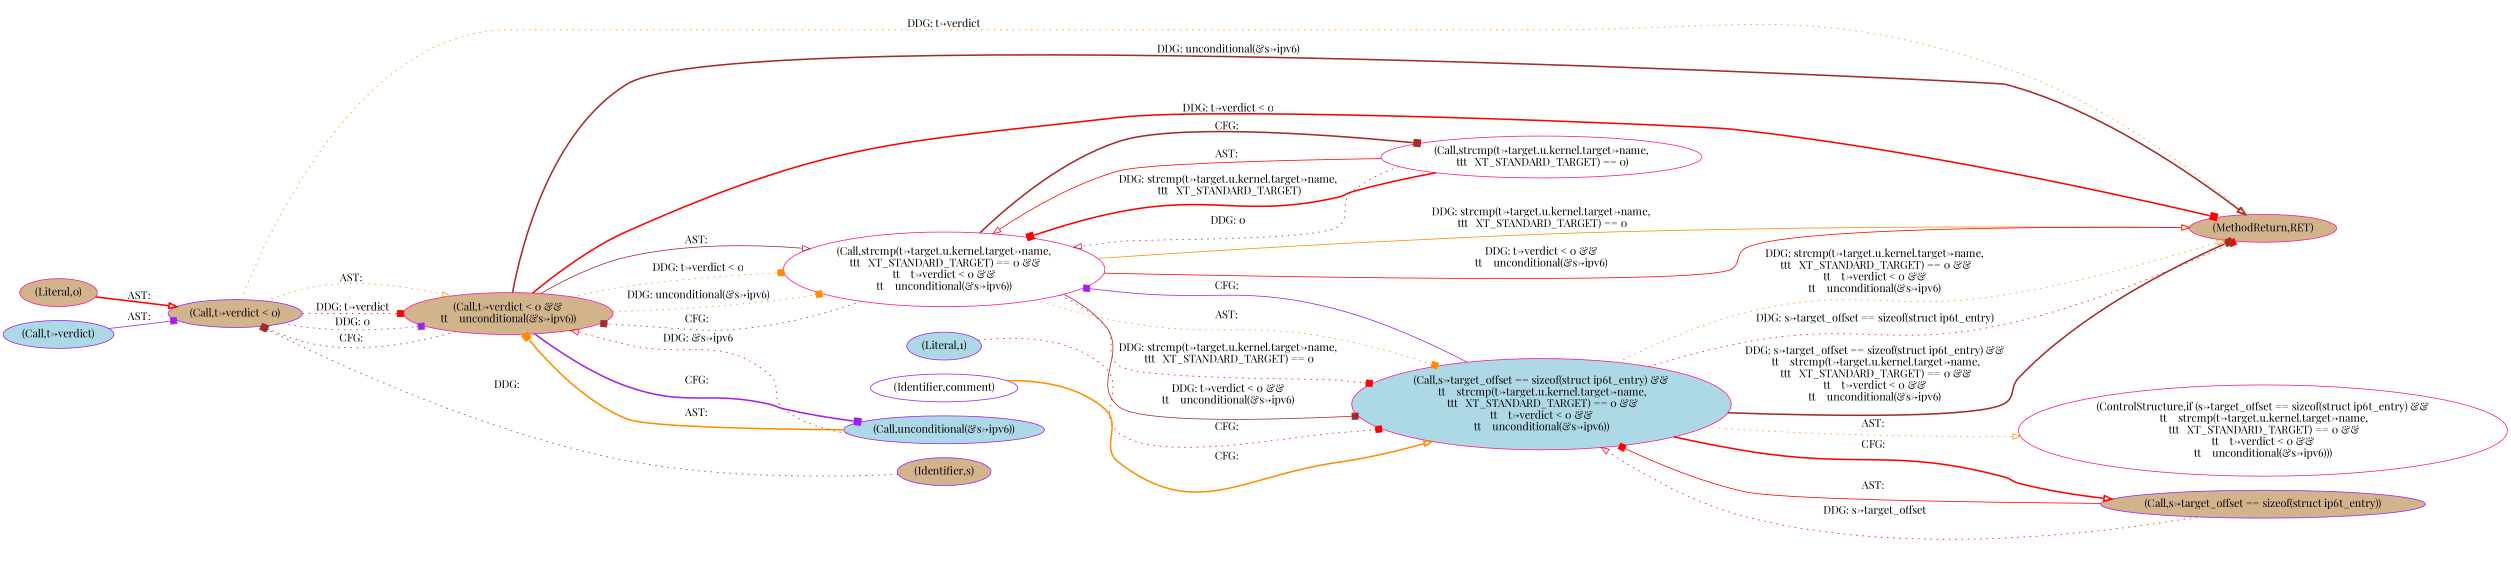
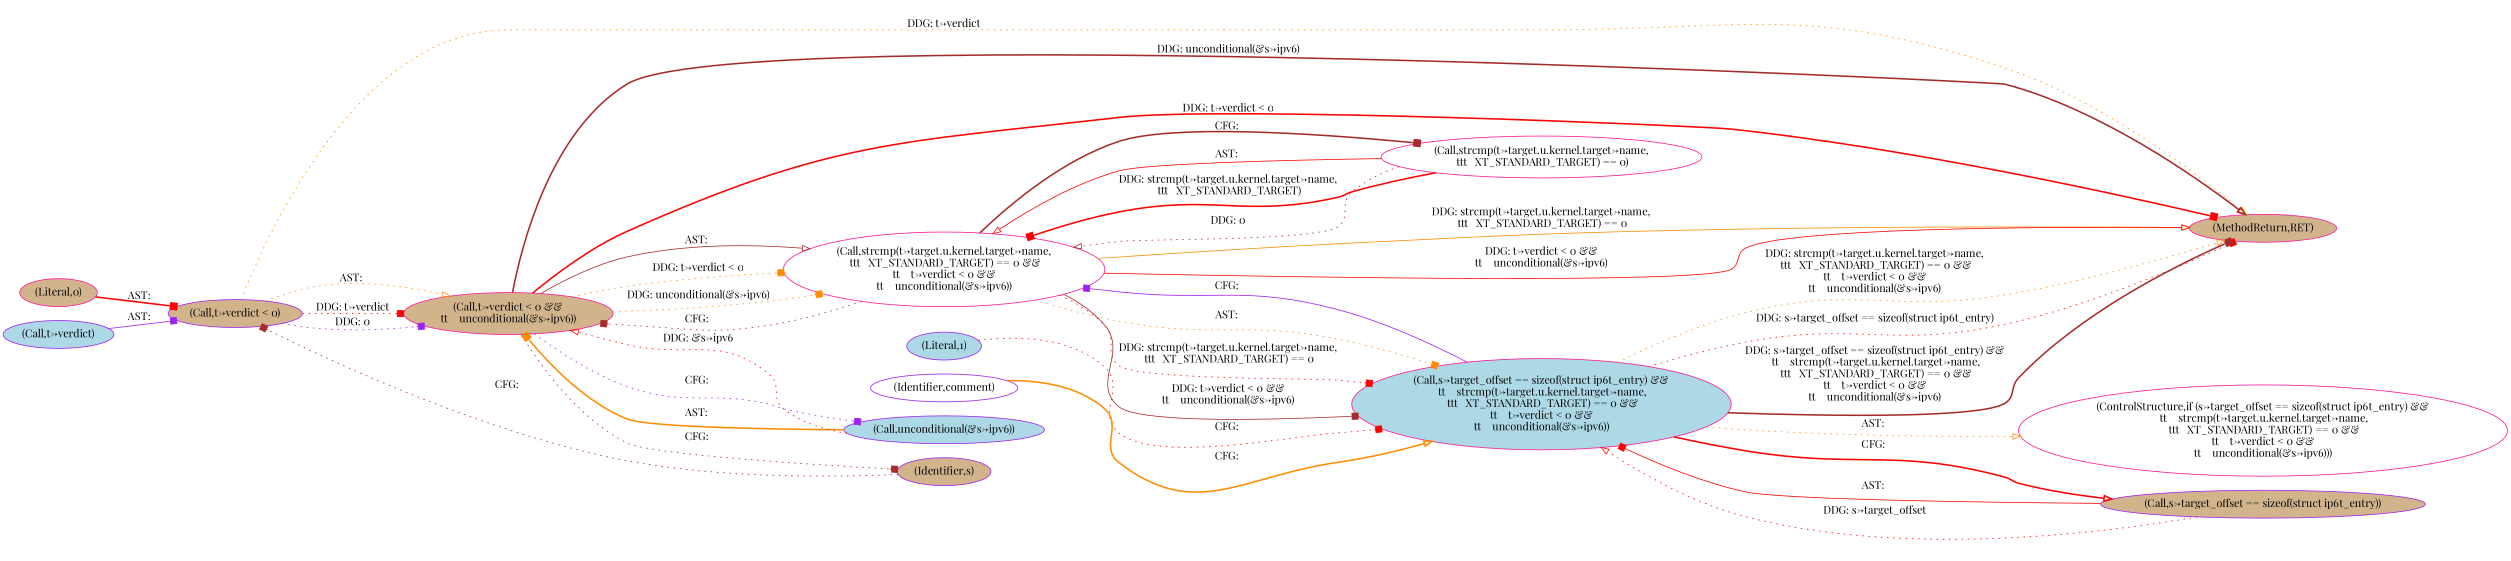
(132, 301) -> (132, 301)
(362, 348) -> (681, 453)
(508, 385) -> (508, 385)
(687, 398) -> (687, 398)
